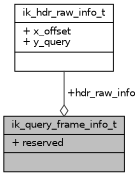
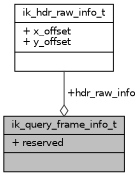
(47, 42) -> (47, 42)
